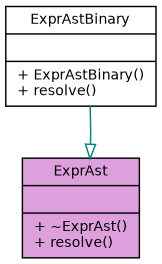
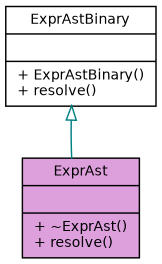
(91, 125) -> (71, 140)
